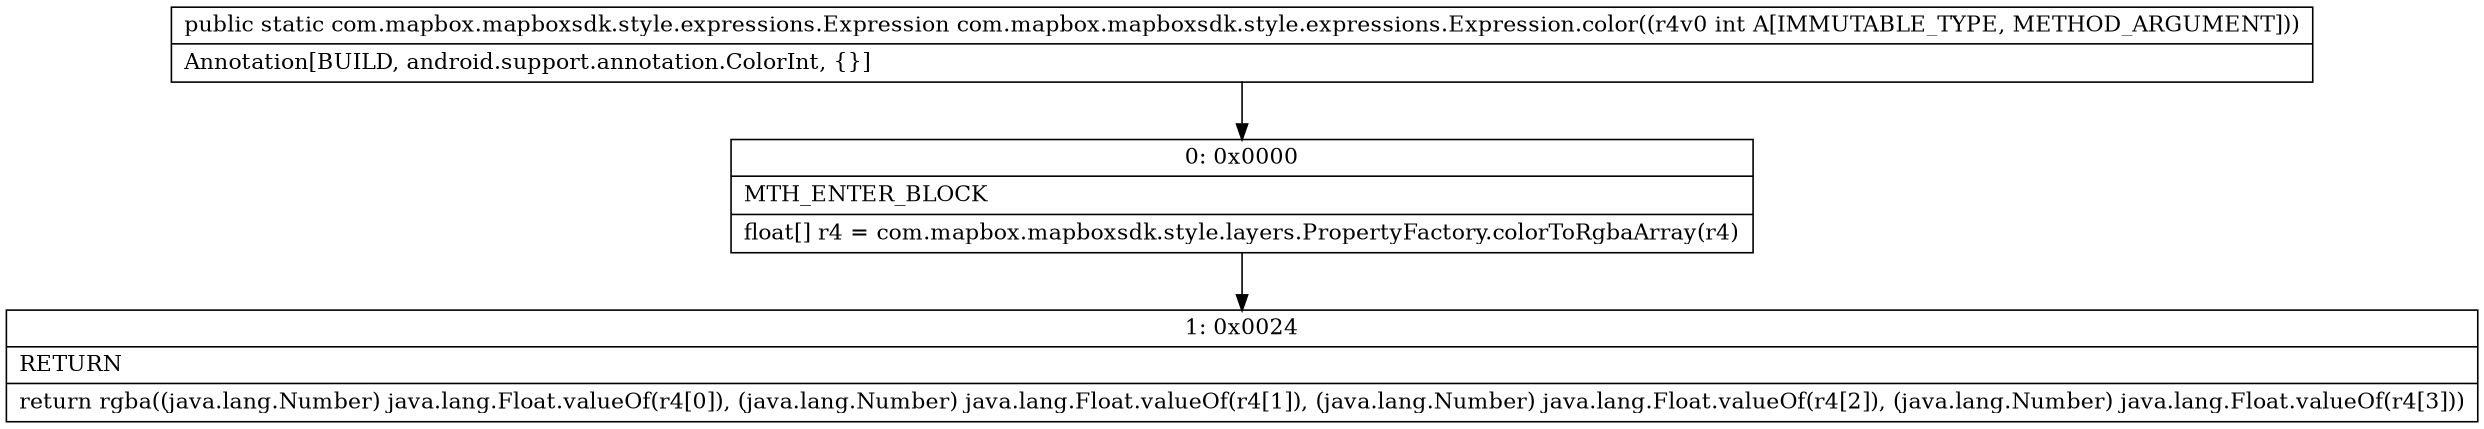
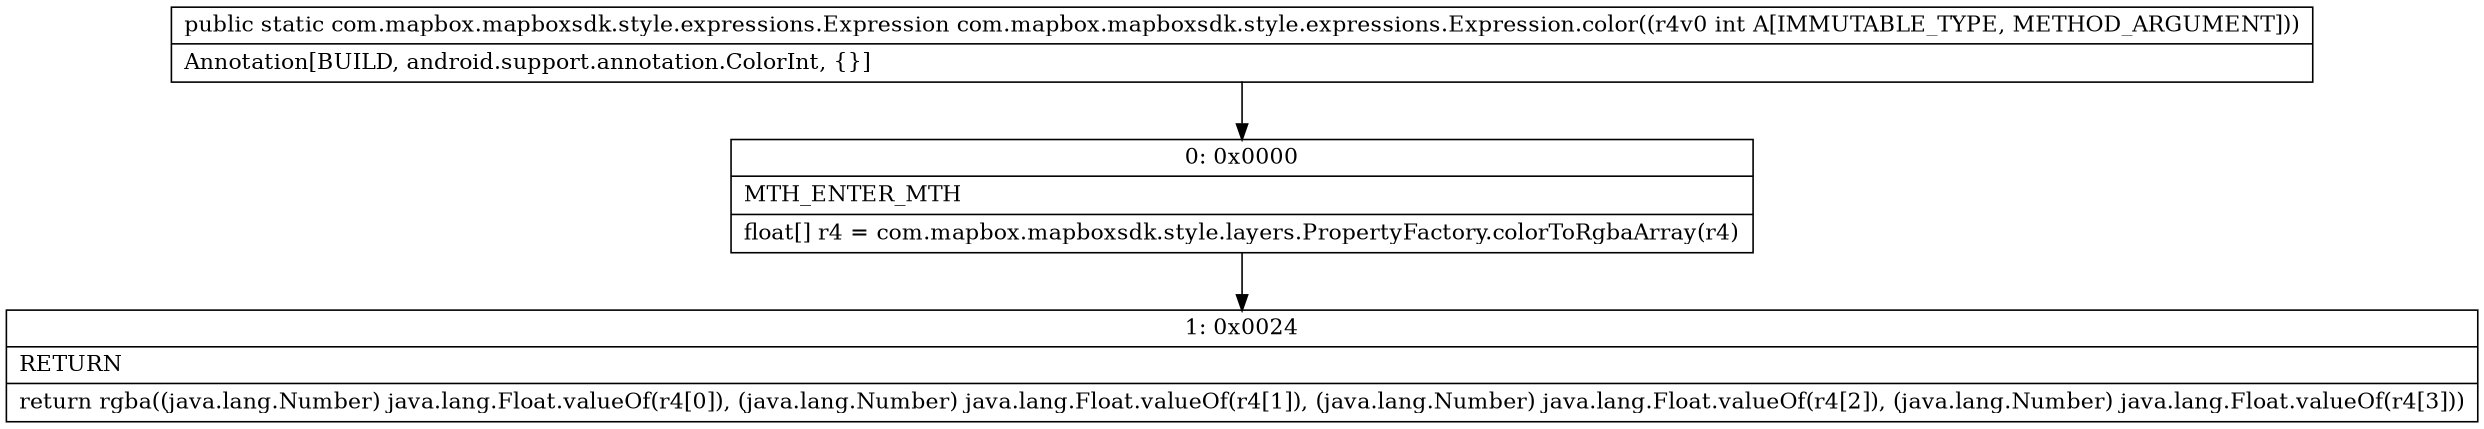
(867, 195) -> (853, 195)
